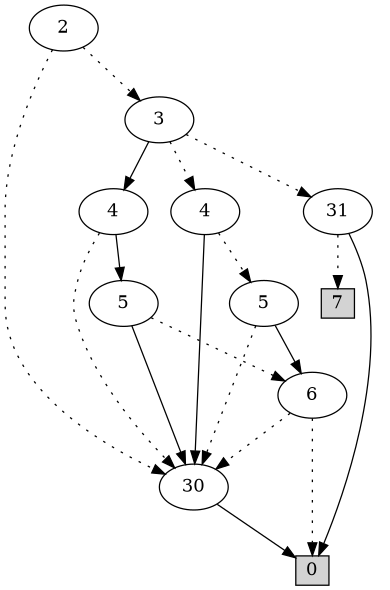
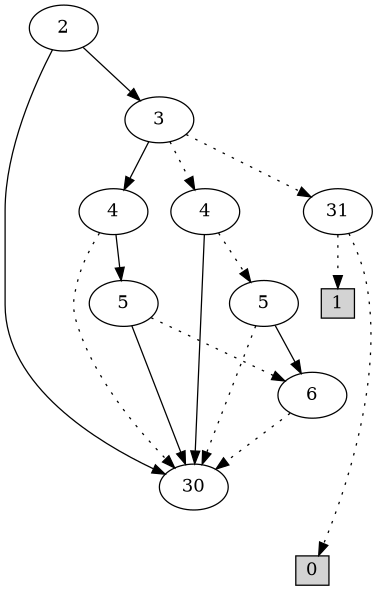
(107, 70) -> (107, 70)
(5, 289) -> (5, 289)
(338, 303) -> (338, 303)
(367, 390) -> (367, 390)
(312, 480) -> none
(251, 527) -> none
